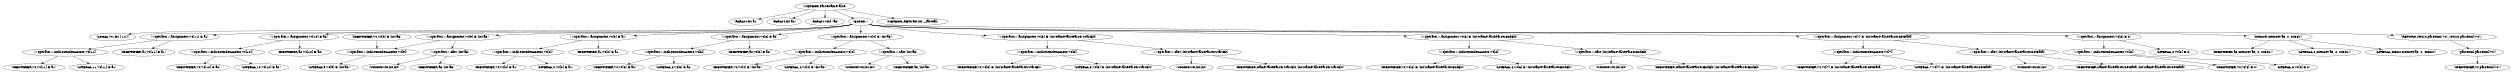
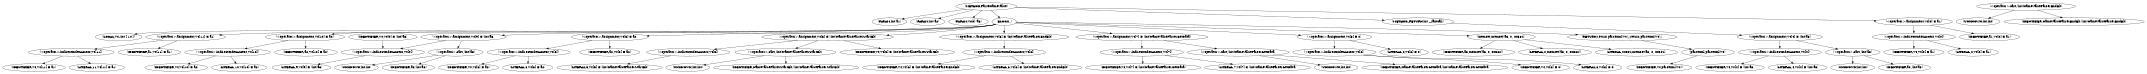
(861, 28) -> (1595, 29)
(744, 31) -> (1445, 14)
(1540, 45) -> none
(1024, 60) -> (861, 44)
